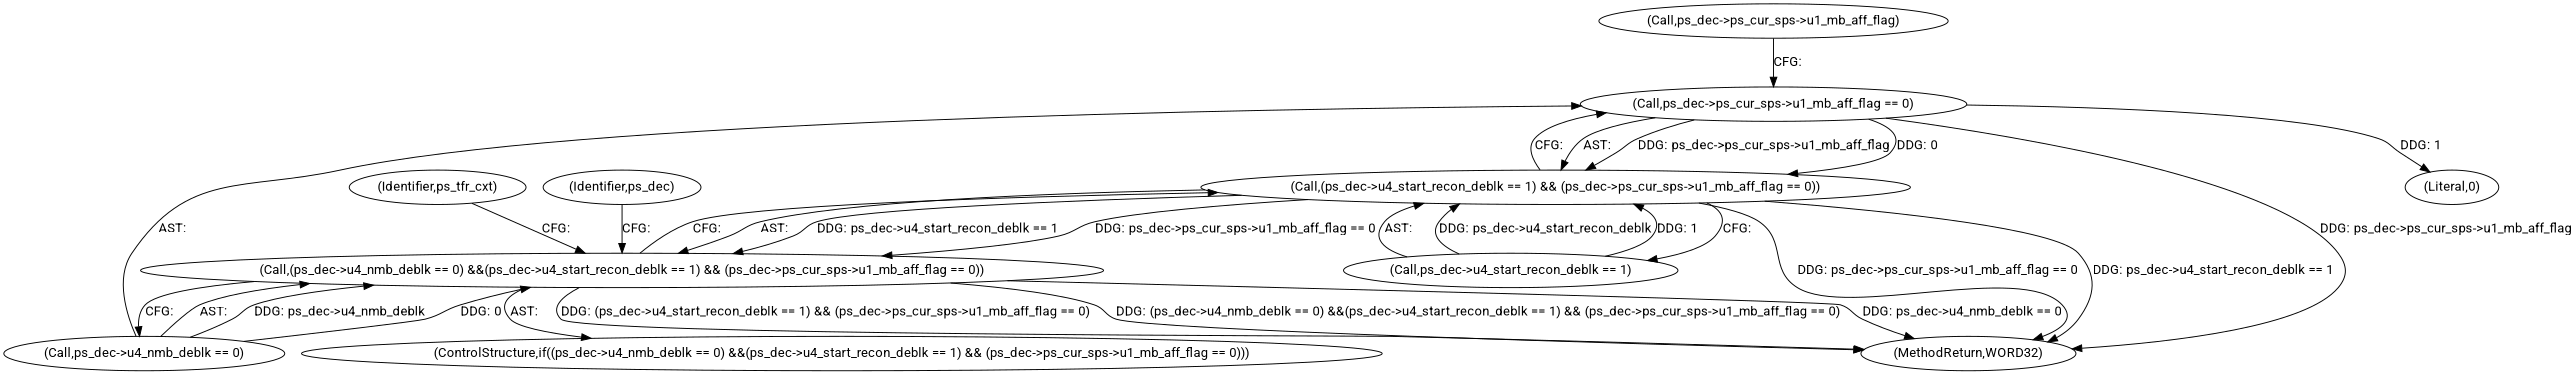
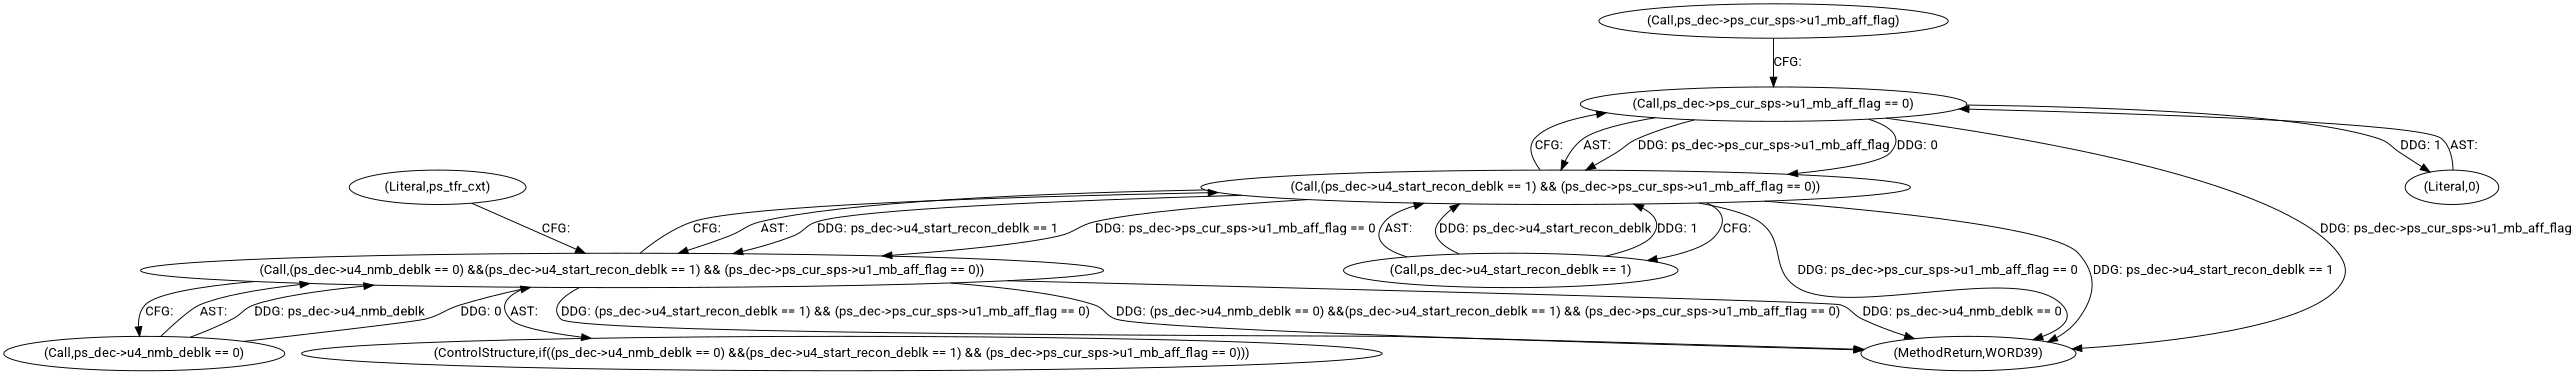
(795, 126) -> (2350, 125)
(438, 187) -> (438, 187)
(622, 187) -> none
(1968, 354) -> (1968, 354)
